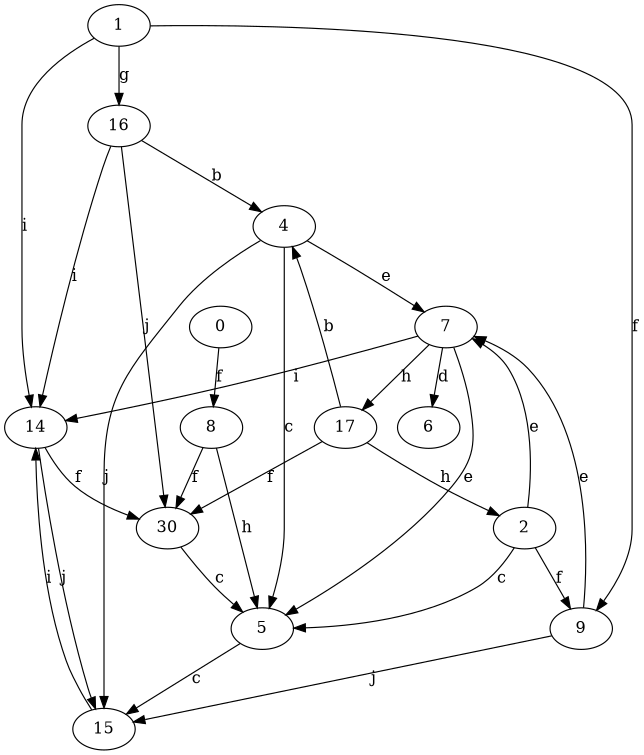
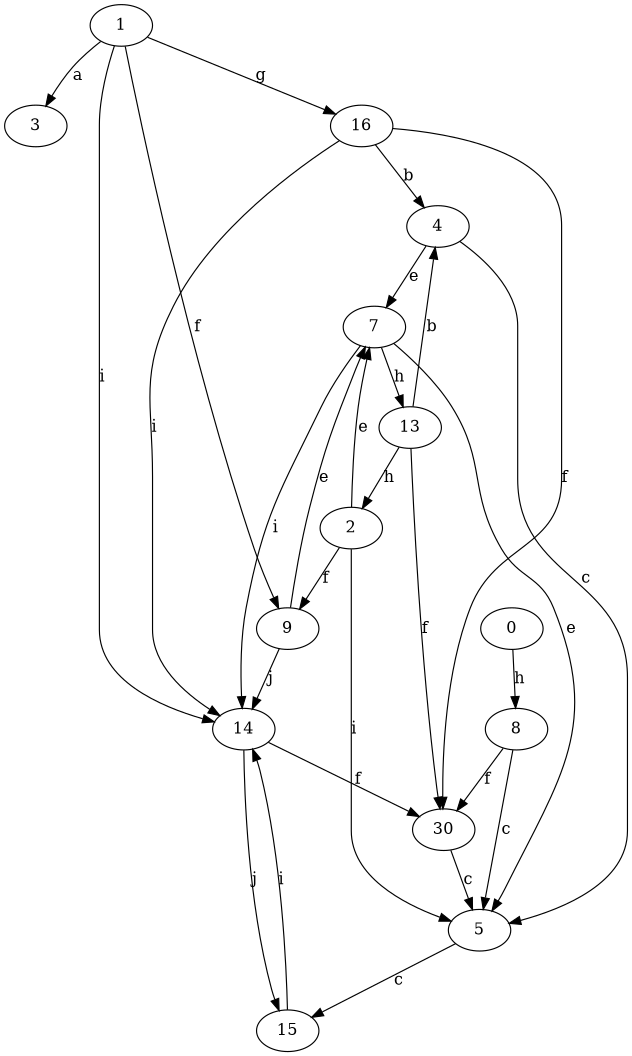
none -> (36, 126)
(147, 327) -> (565, 478)
(220, 377) -> (520, 679)
(346, 428) -> (410, 428)
(429, 428) -> none
(107, 438) -> none
(247, 528) -> (506, 830)
(502, 578) -> (354, 729)
(348, 678) -> (268, 673)
